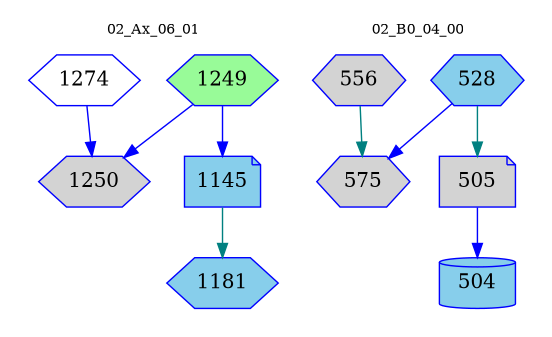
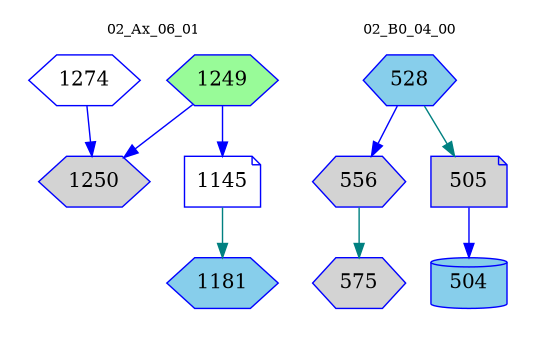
(426, 126) -> (388, 125)
(223, 182) -> (223, 182)
